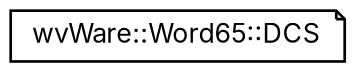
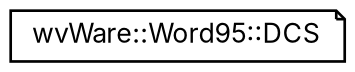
(178, 36) -> (178, 36)
